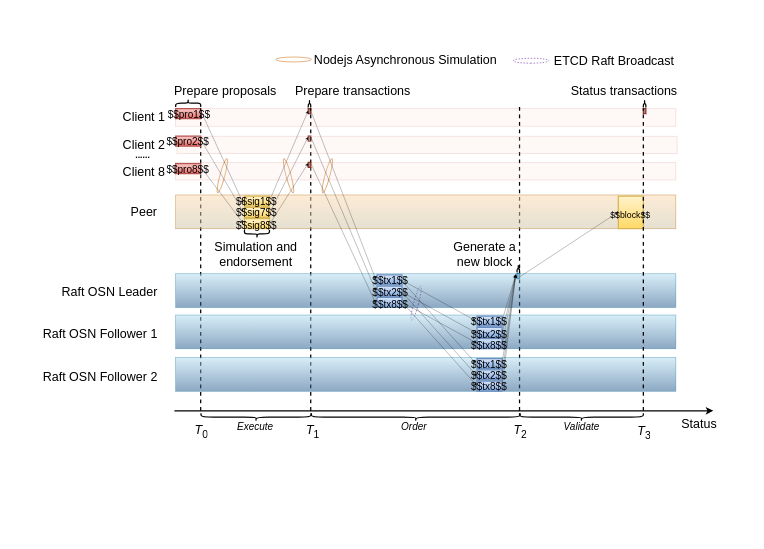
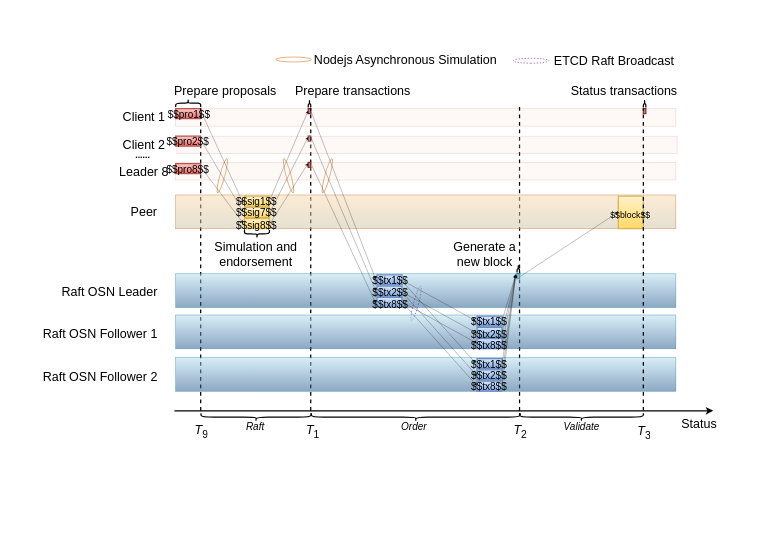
(144, 172) -> (144, 172)
(256, 426) -> (256, 426)
(202, 431) -> (202, 431)
